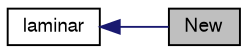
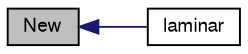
(144, 27) -> (123, 27)
